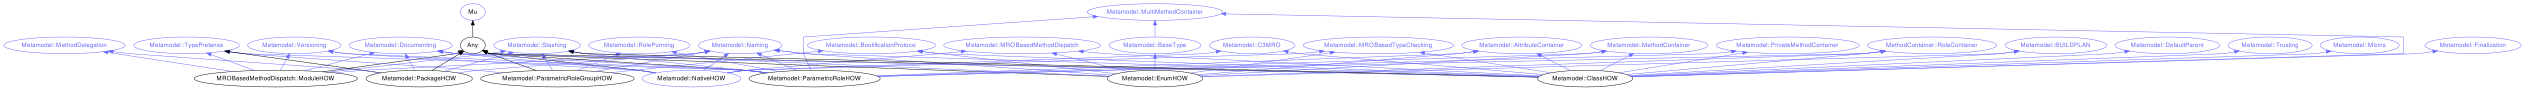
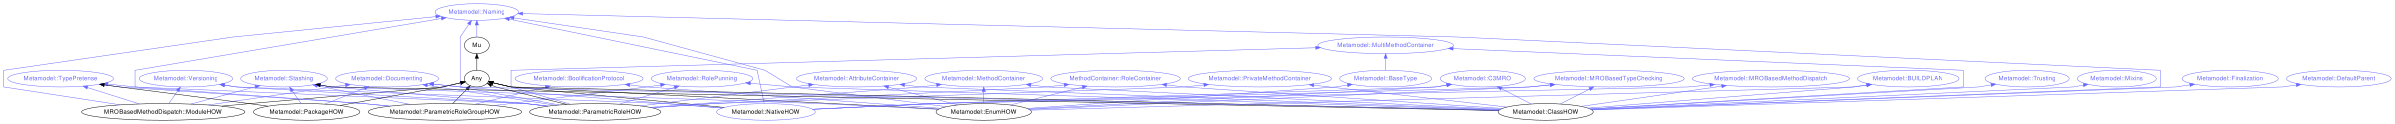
(473, 12) -> (477, 45)
(64, 45) -> none
(581, 62) -> (477, 31)
(1092, 63) -> (1238, 98)
(1231, 65) -> (1069, 96)
